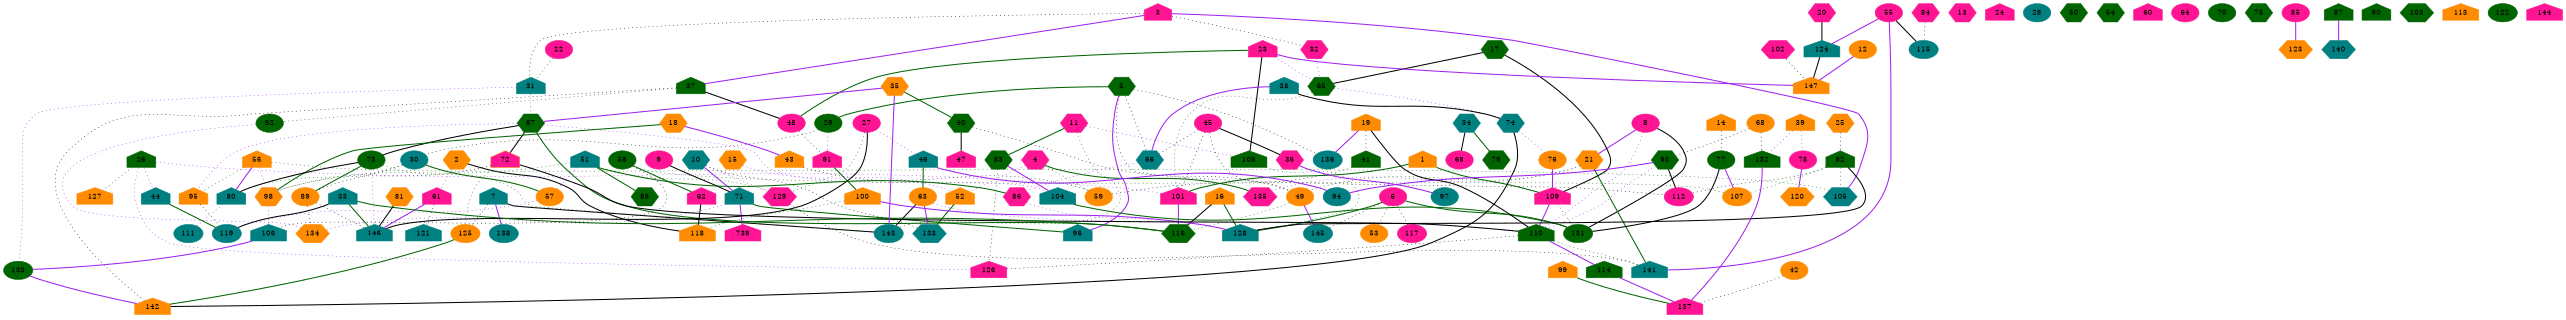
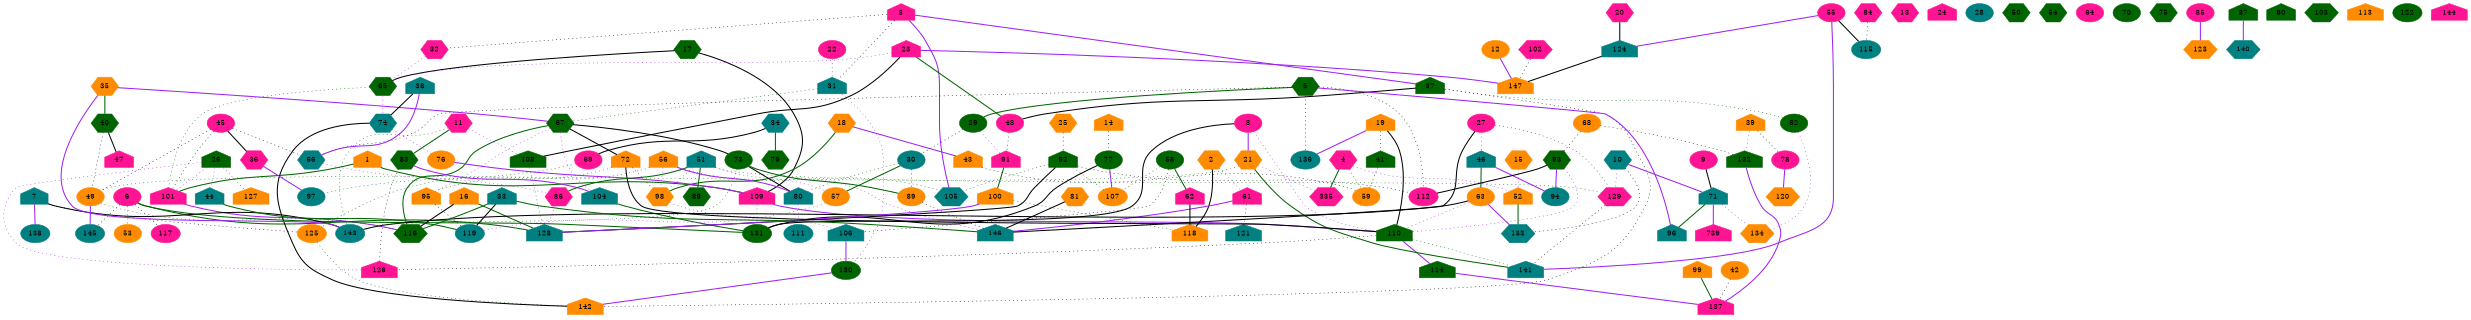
(2148, 13) -> none
(1802, 141) -> (1768, 141)
(505, 160) -> (626, 160)
(1260, 197) -> (1326, 197)
(309, 216) -> none
(314, 278) -> (407, 292)
